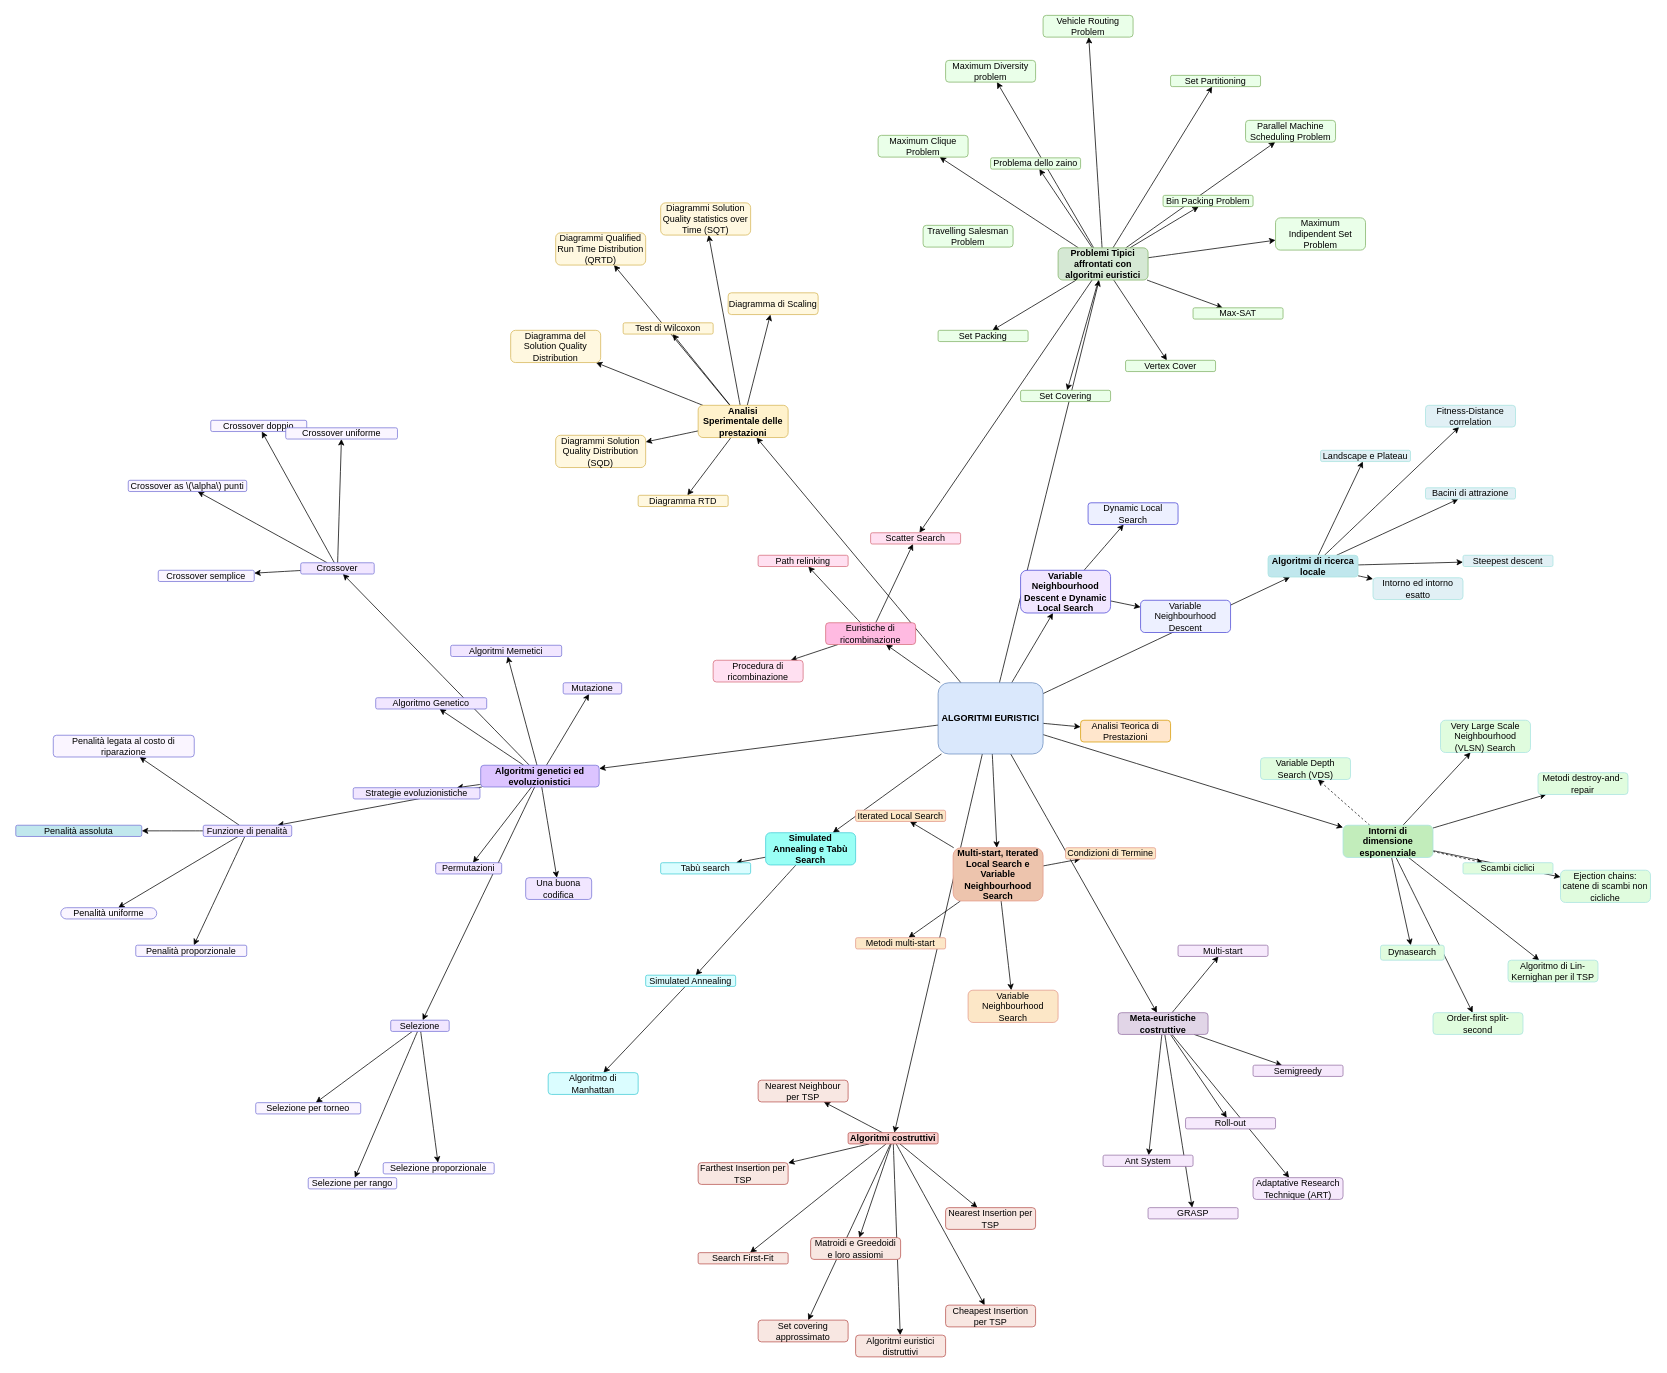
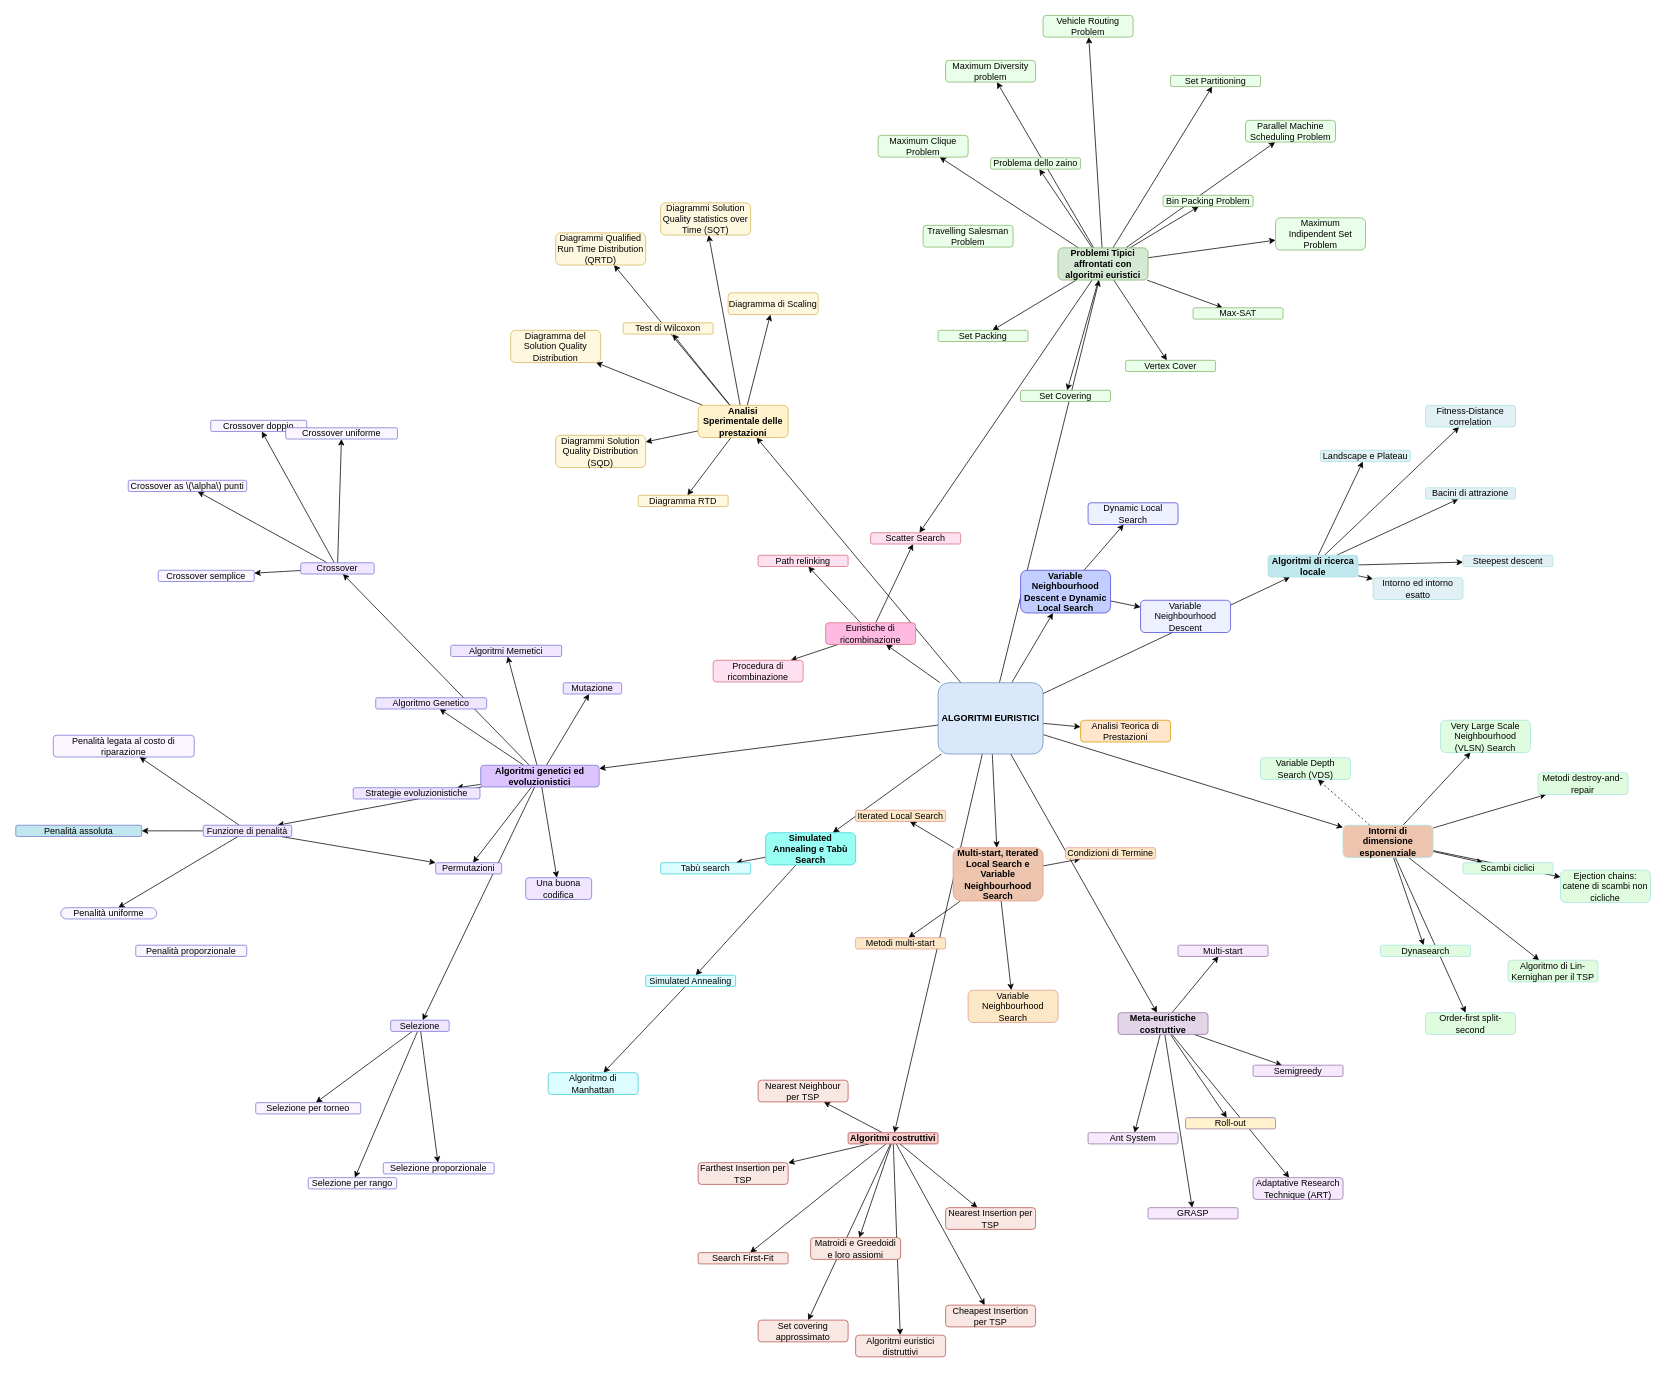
(1065, 592) -> (1065, 592)
(1388, 842) -> (1388, 842)
(1454, 856) -> (1454, 856)
(220, 890) -> (357, 850)
(1412, 953) -> (1425, 951)
(1478, 1024) -> (1470, 1024)
(1230, 1124) -> (1230, 1124)
(1148, 1161) -> (1133, 1139)
